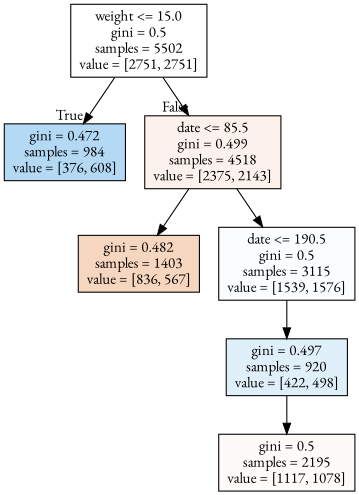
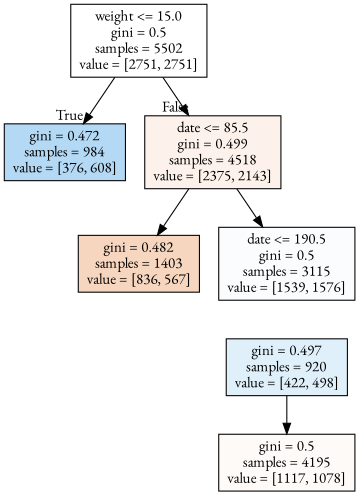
(287, 314) -> none
(287, 463) -> (287, 463)
